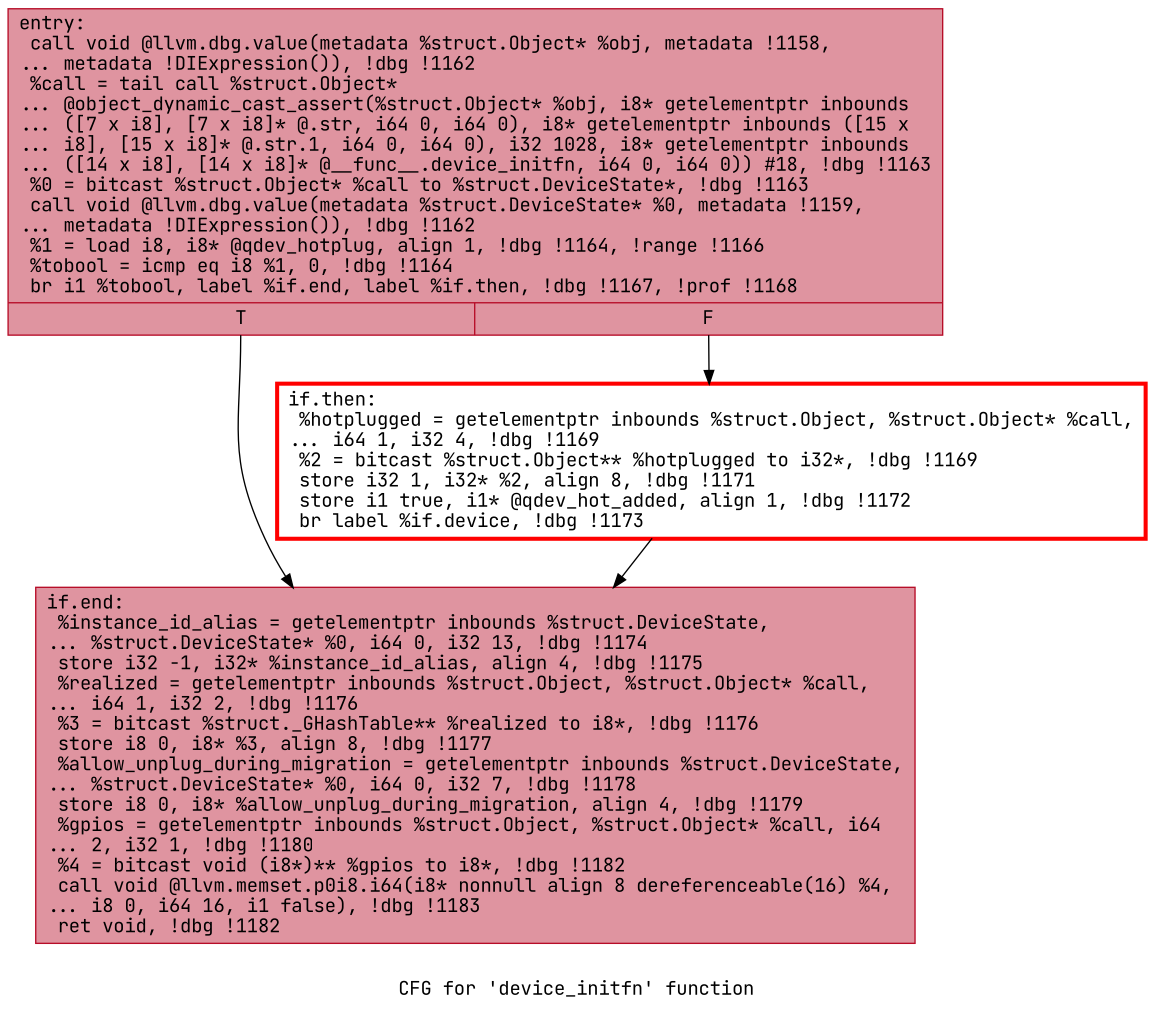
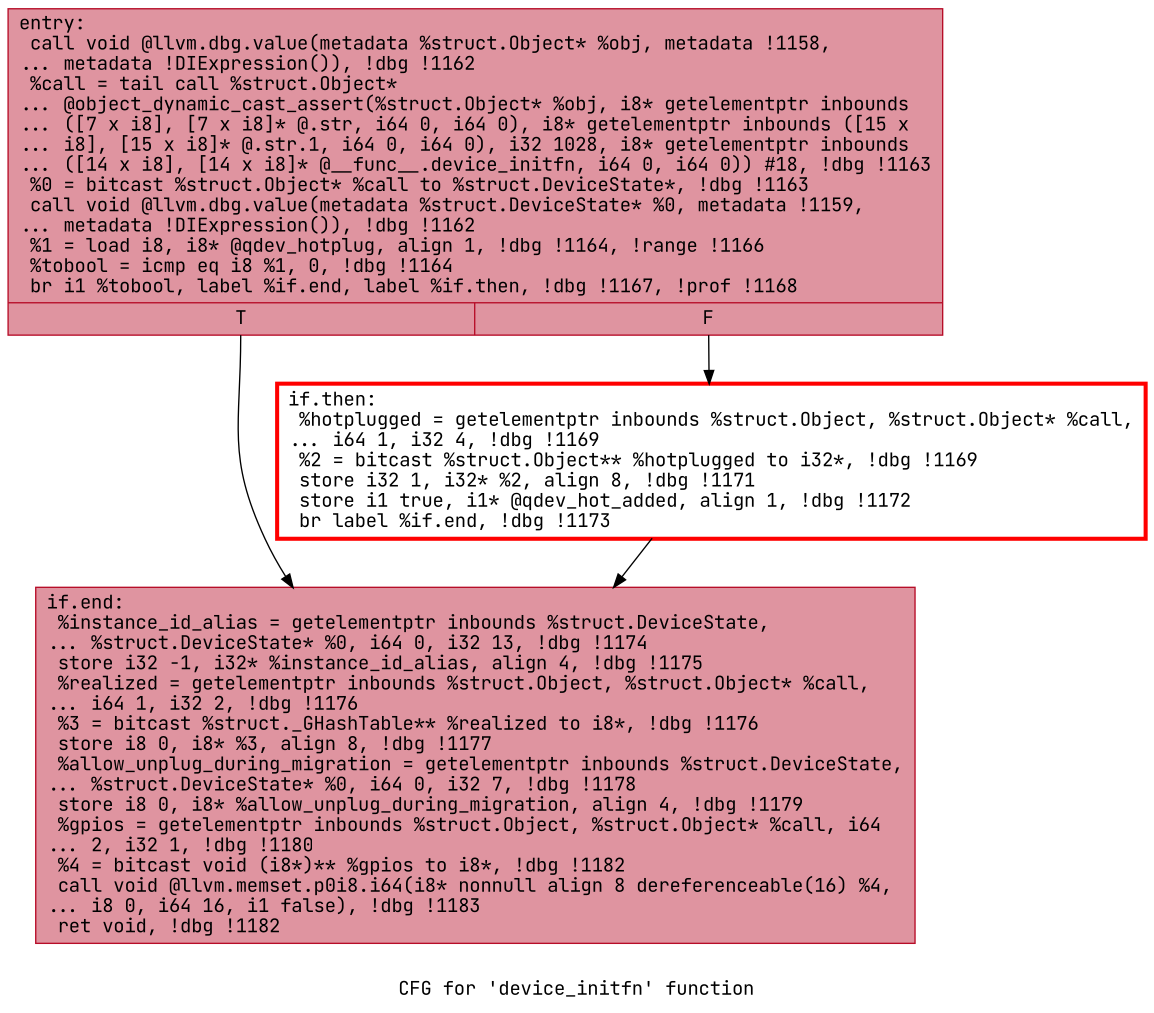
(467, 521) -> (450, 521)
